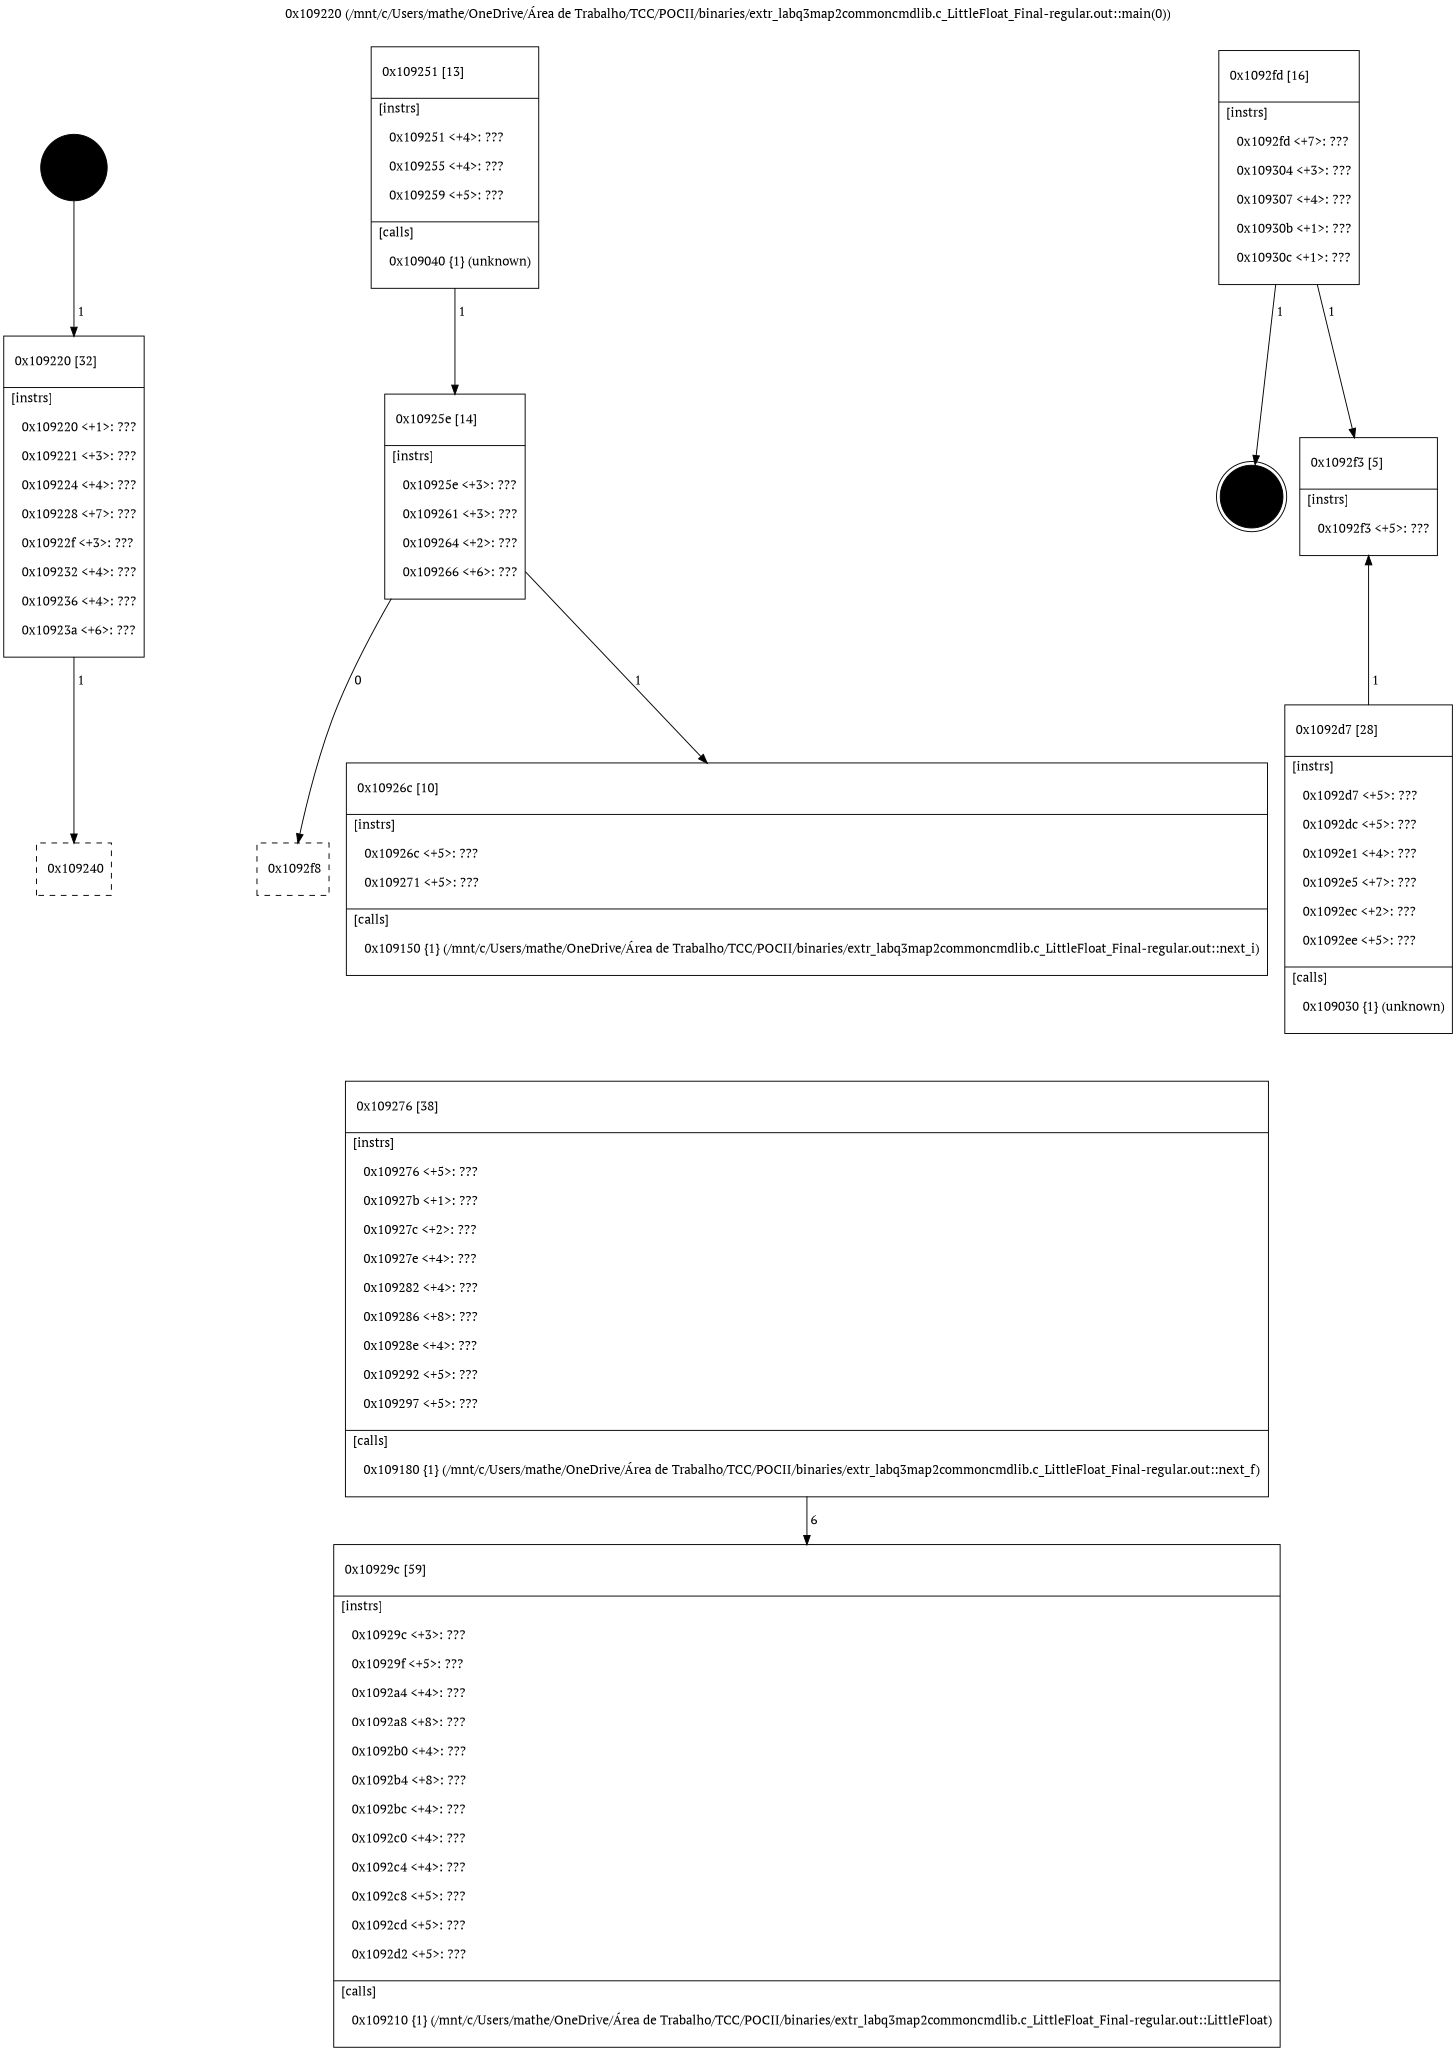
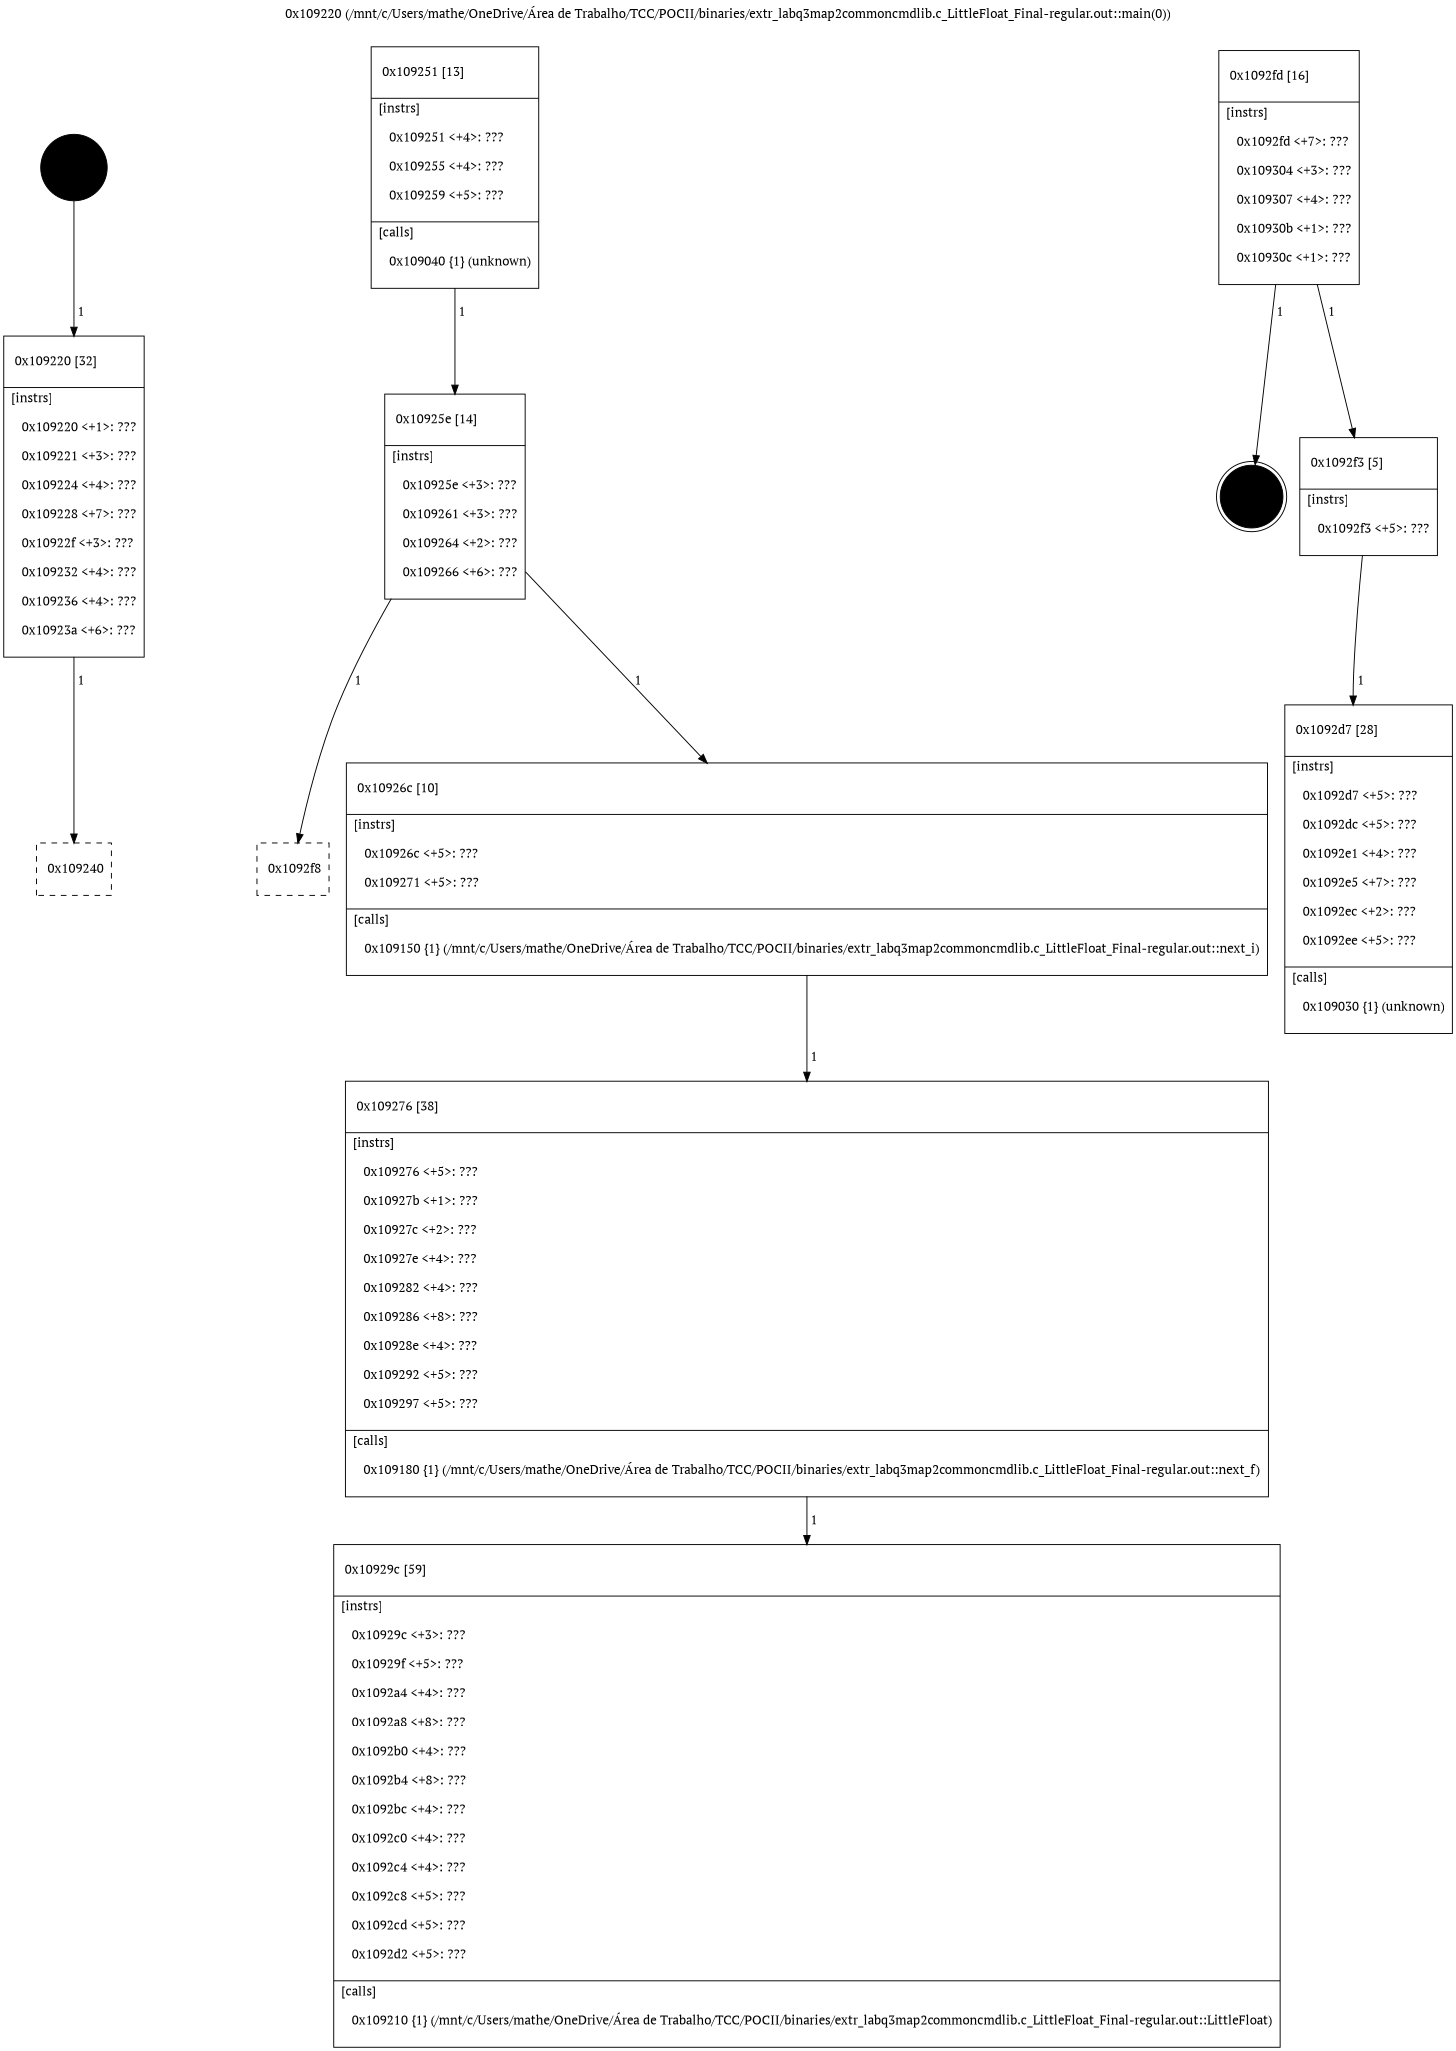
(1369, 635) -> (1356, 626)
(357, 681) -> (357, 681)
none -> (807, 1024)
(813, 1521) -> (813, 1521)
